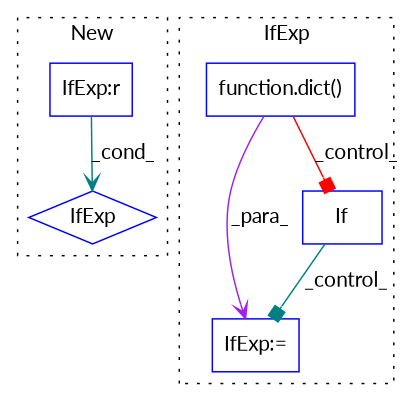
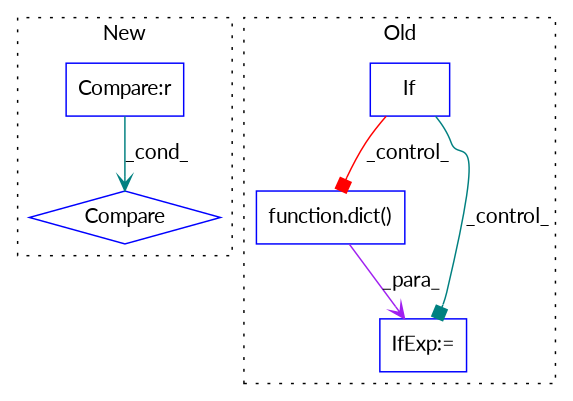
(287, 35) -> (400, 35)
(91, 90) -> (125, 90)
(308, 147) -> (364, 145)
(93, 217) -> (125, 217)
